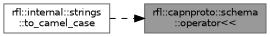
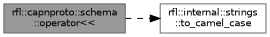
(122, 18) -> (138, 18)
